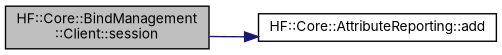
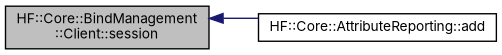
(227, 37) -> (241, 18)
